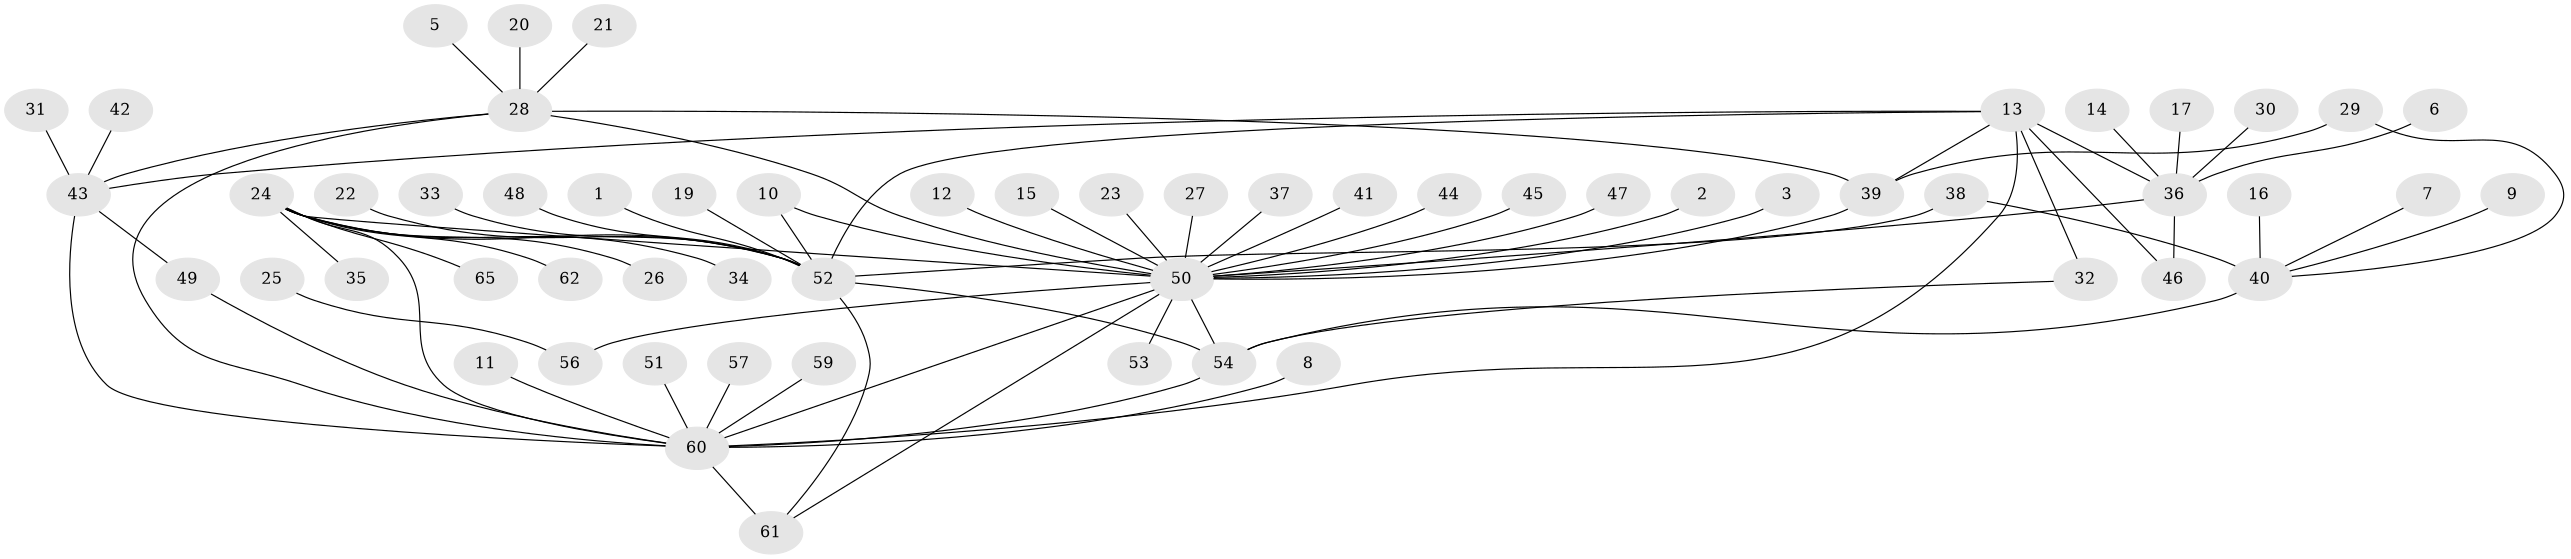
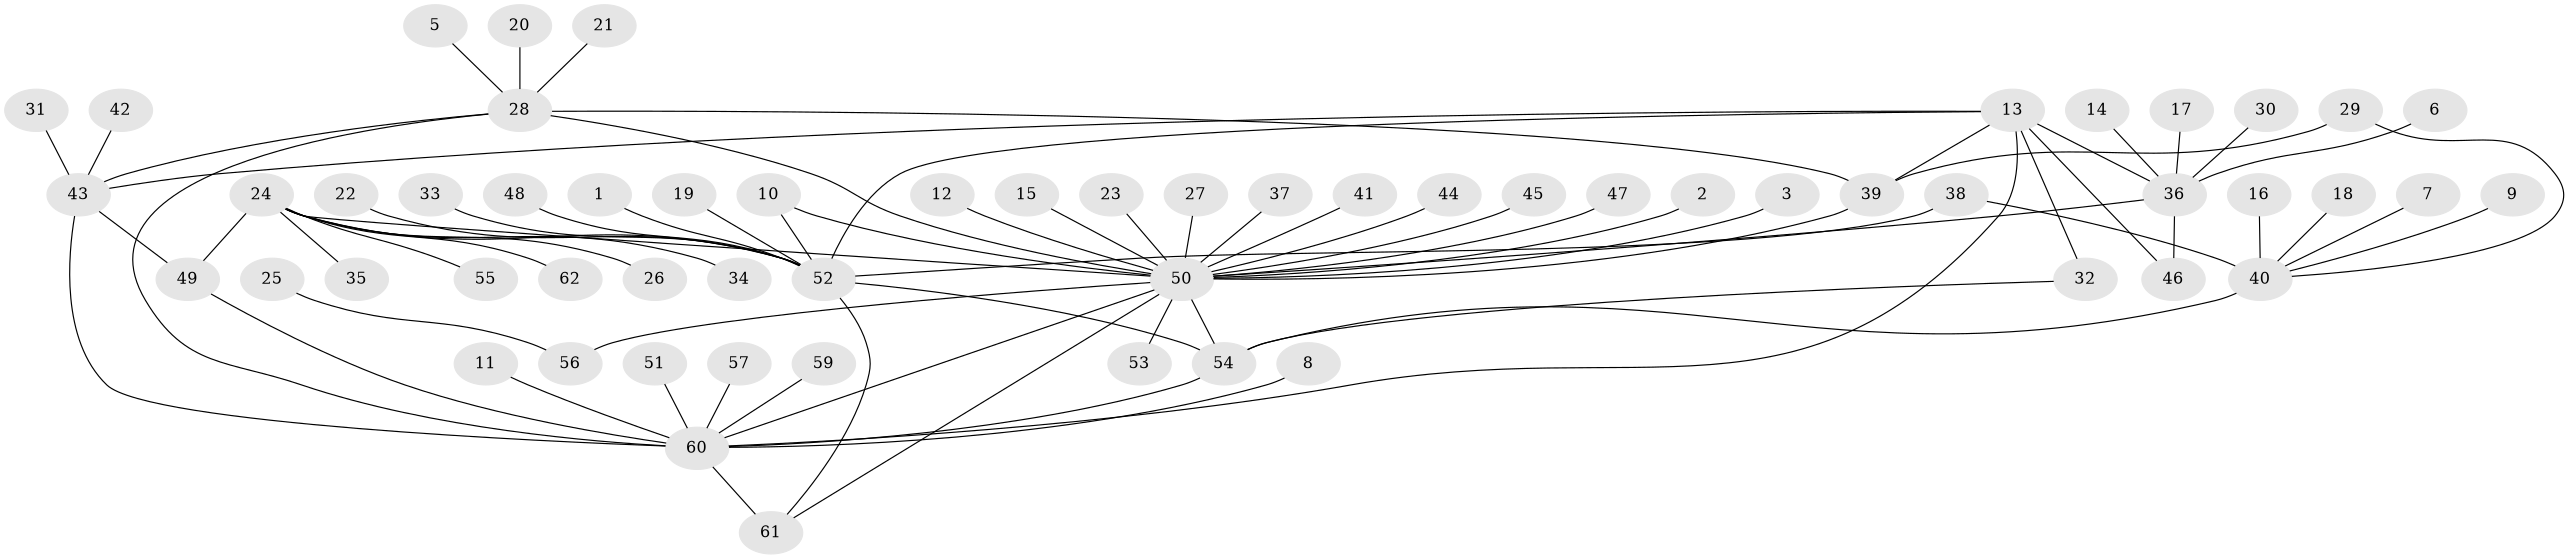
none -> (2344, 195)
(486, 279) -> (486, 279)
(433, 373) -> (225, 237)
